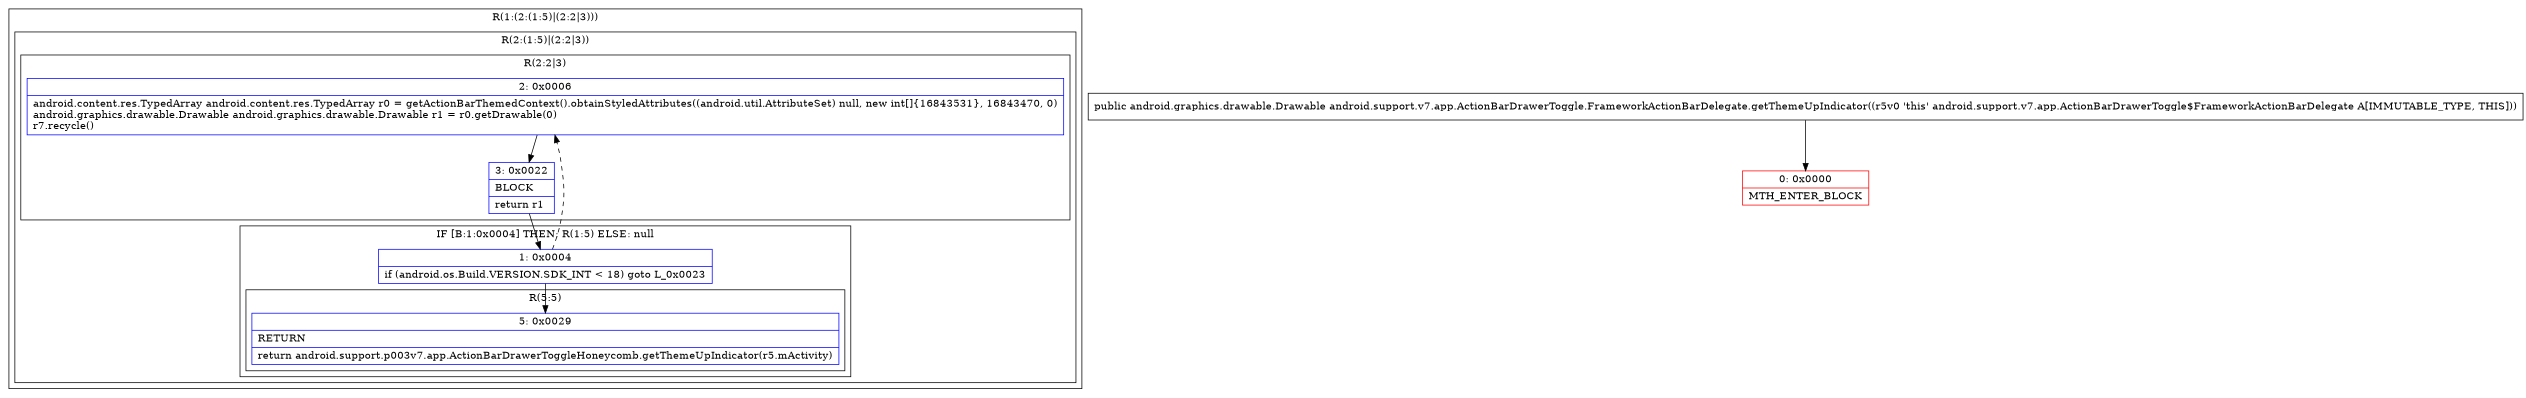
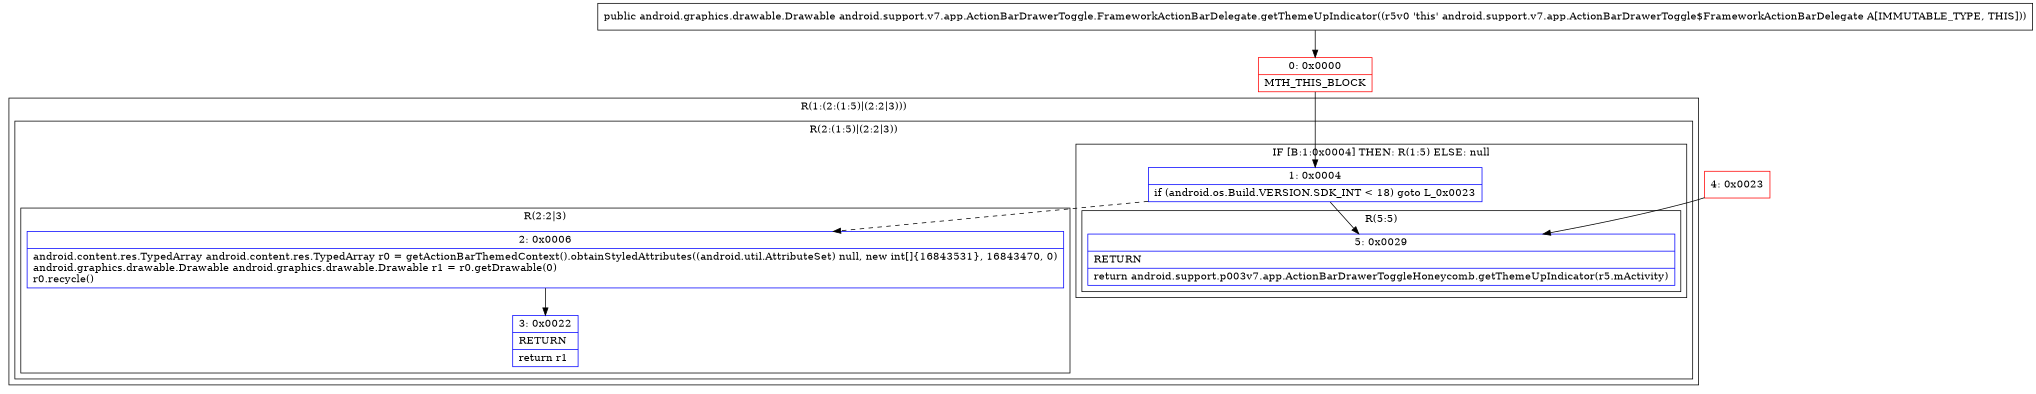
(64, 126) -> (64, 279)
none -> (1737, 185)
(514, 188) -> (543, 341)
(1806, 196) -> (1315, 83)
(535, 231) -> (1315, 126)
